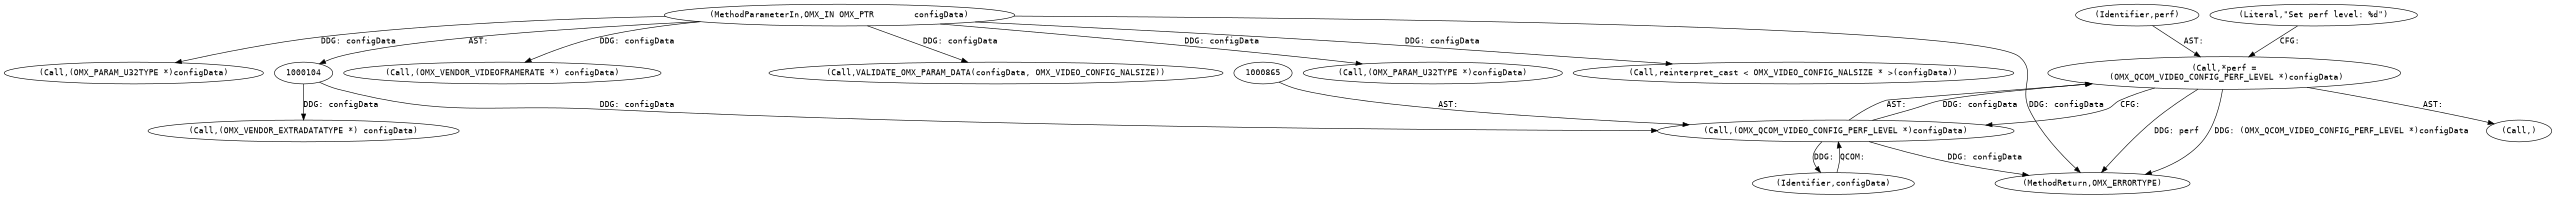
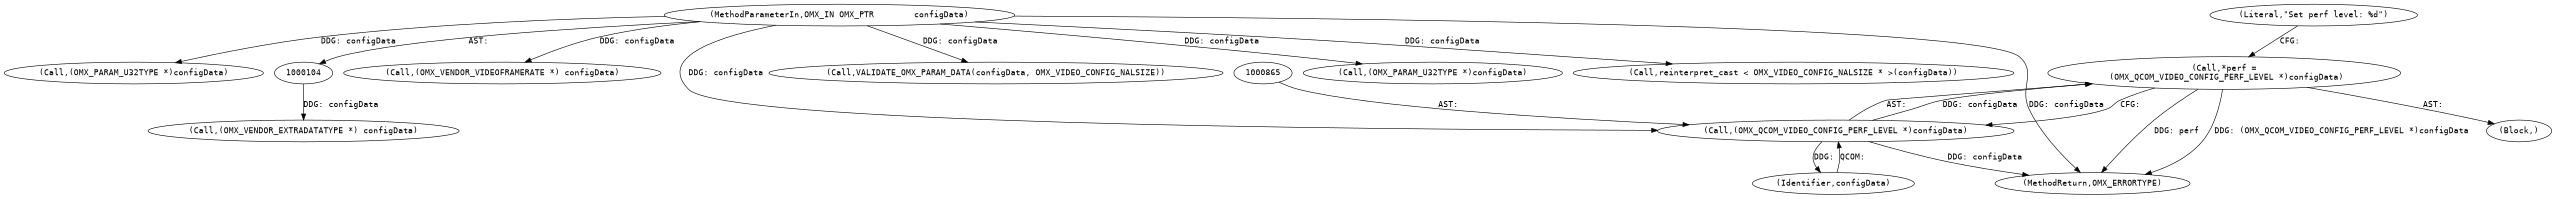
(2137, 15) -> none
(984, 122) -> (1103, 123)
(2519, 131) -> (2519, 131)
